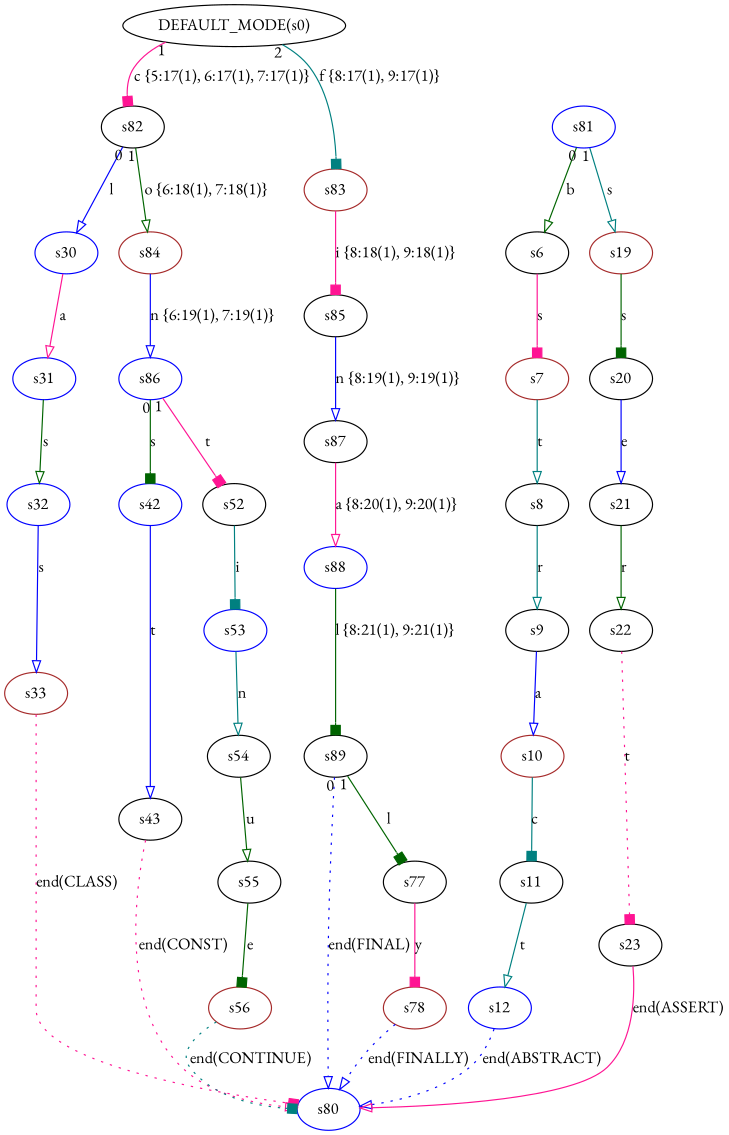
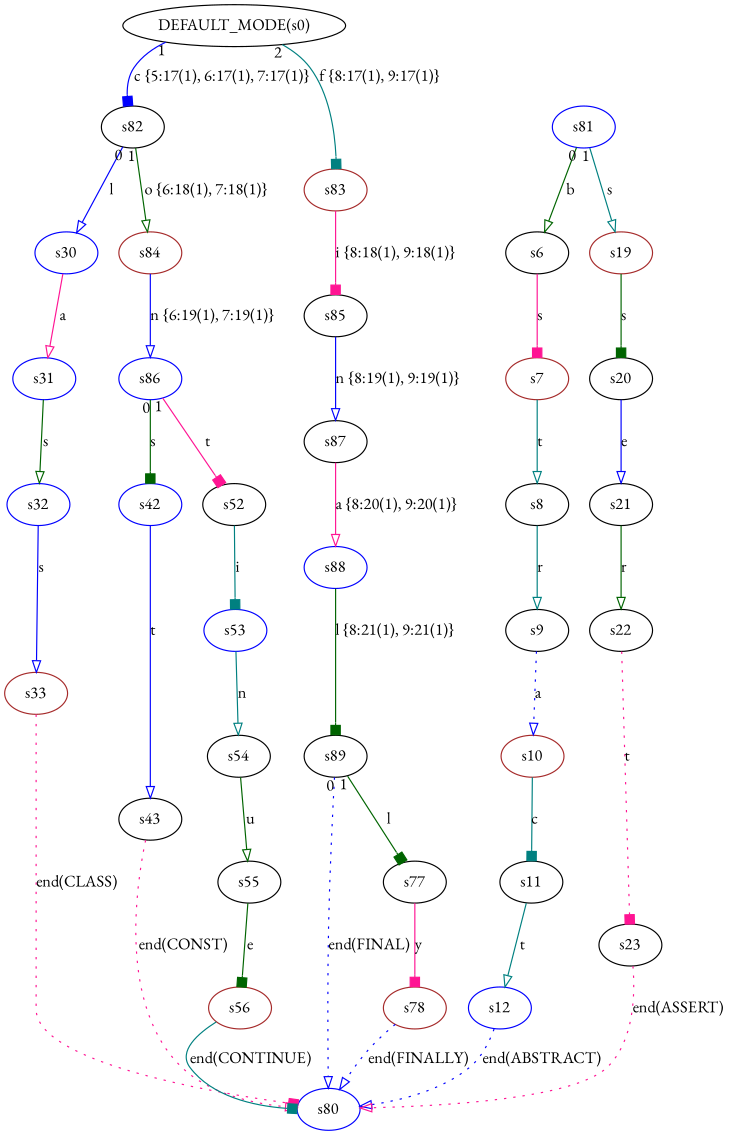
(138, 62) -> (138, 62)
(535, 687) -> (535, 687)
(188, 1063) -> (188, 1063)
(545, 1092) -> (545, 1092)
